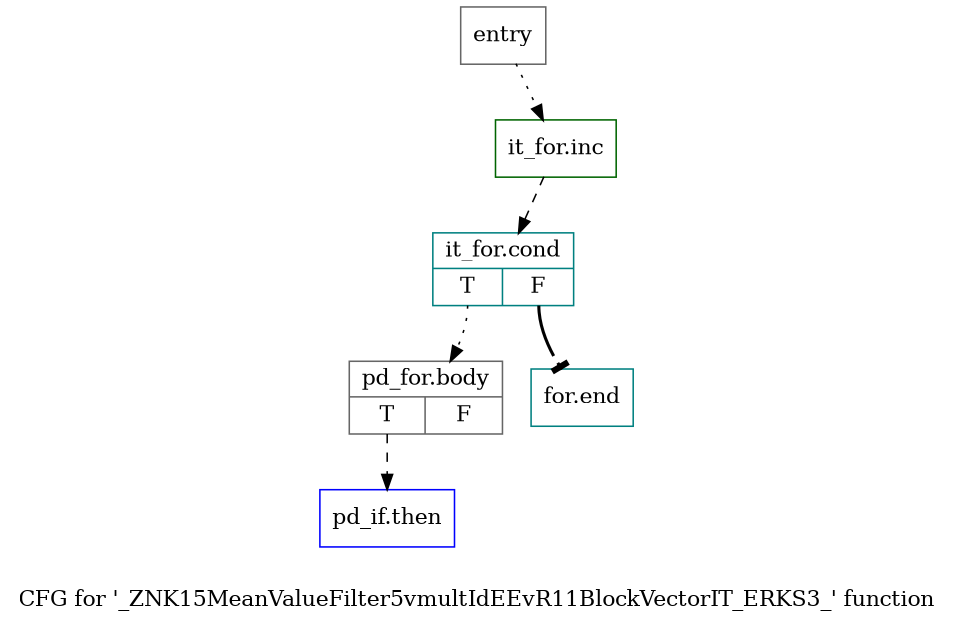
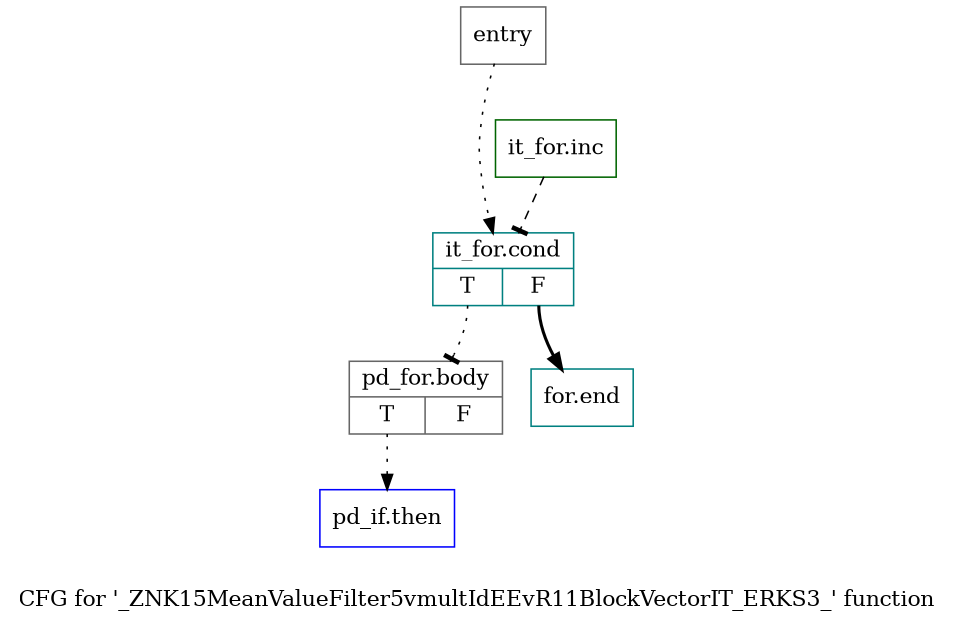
(526, 85) -> (479, 141)
(533, 201) -> (533, 201)
(464, 331) -> (464, 331)
(543, 332) -> (543, 332)
(387, 454) -> (387, 454)
